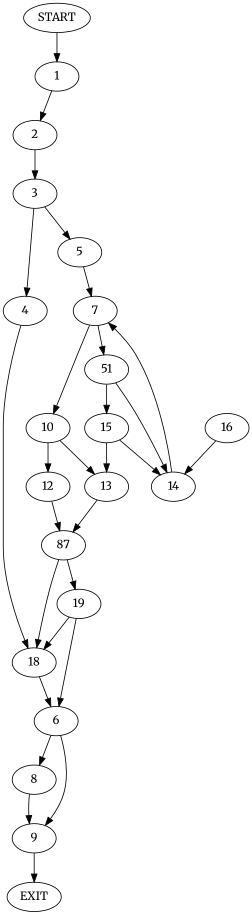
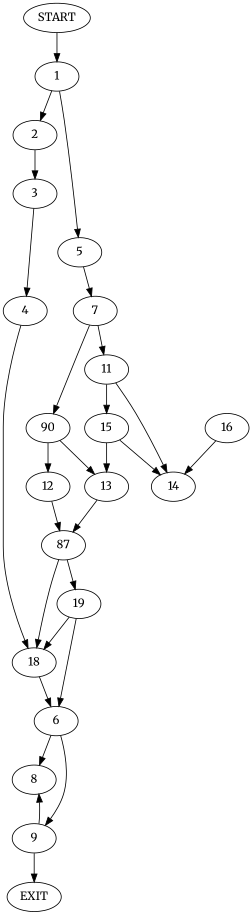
(55, 220) -> (70, 160)
(107, 370) -> (107, 370)
(154, 396) -> none
(48, 428) -> (48, 428)
(29, 805) -> (40, 813)
